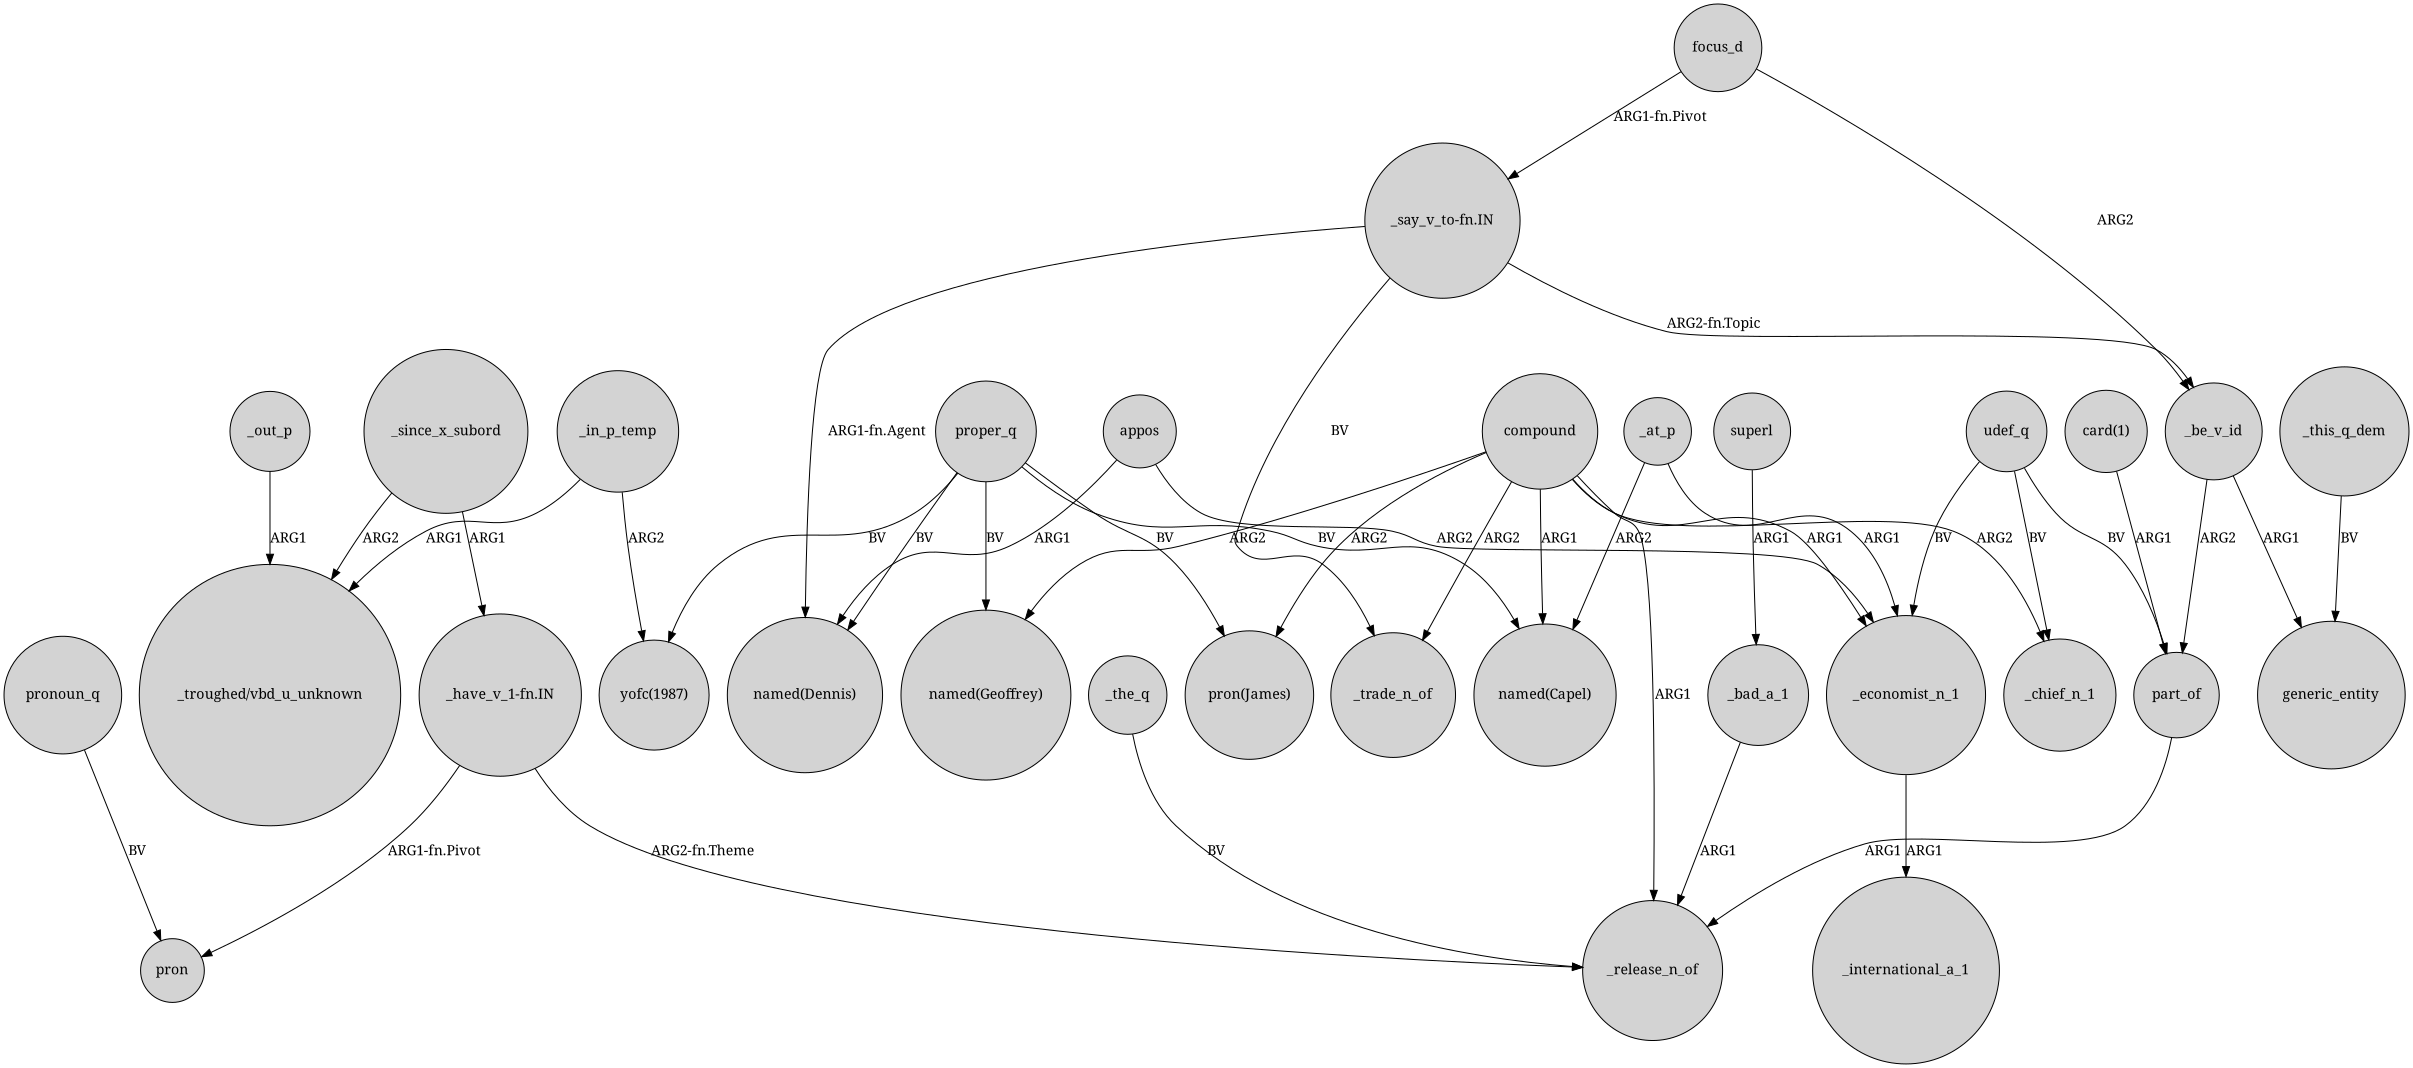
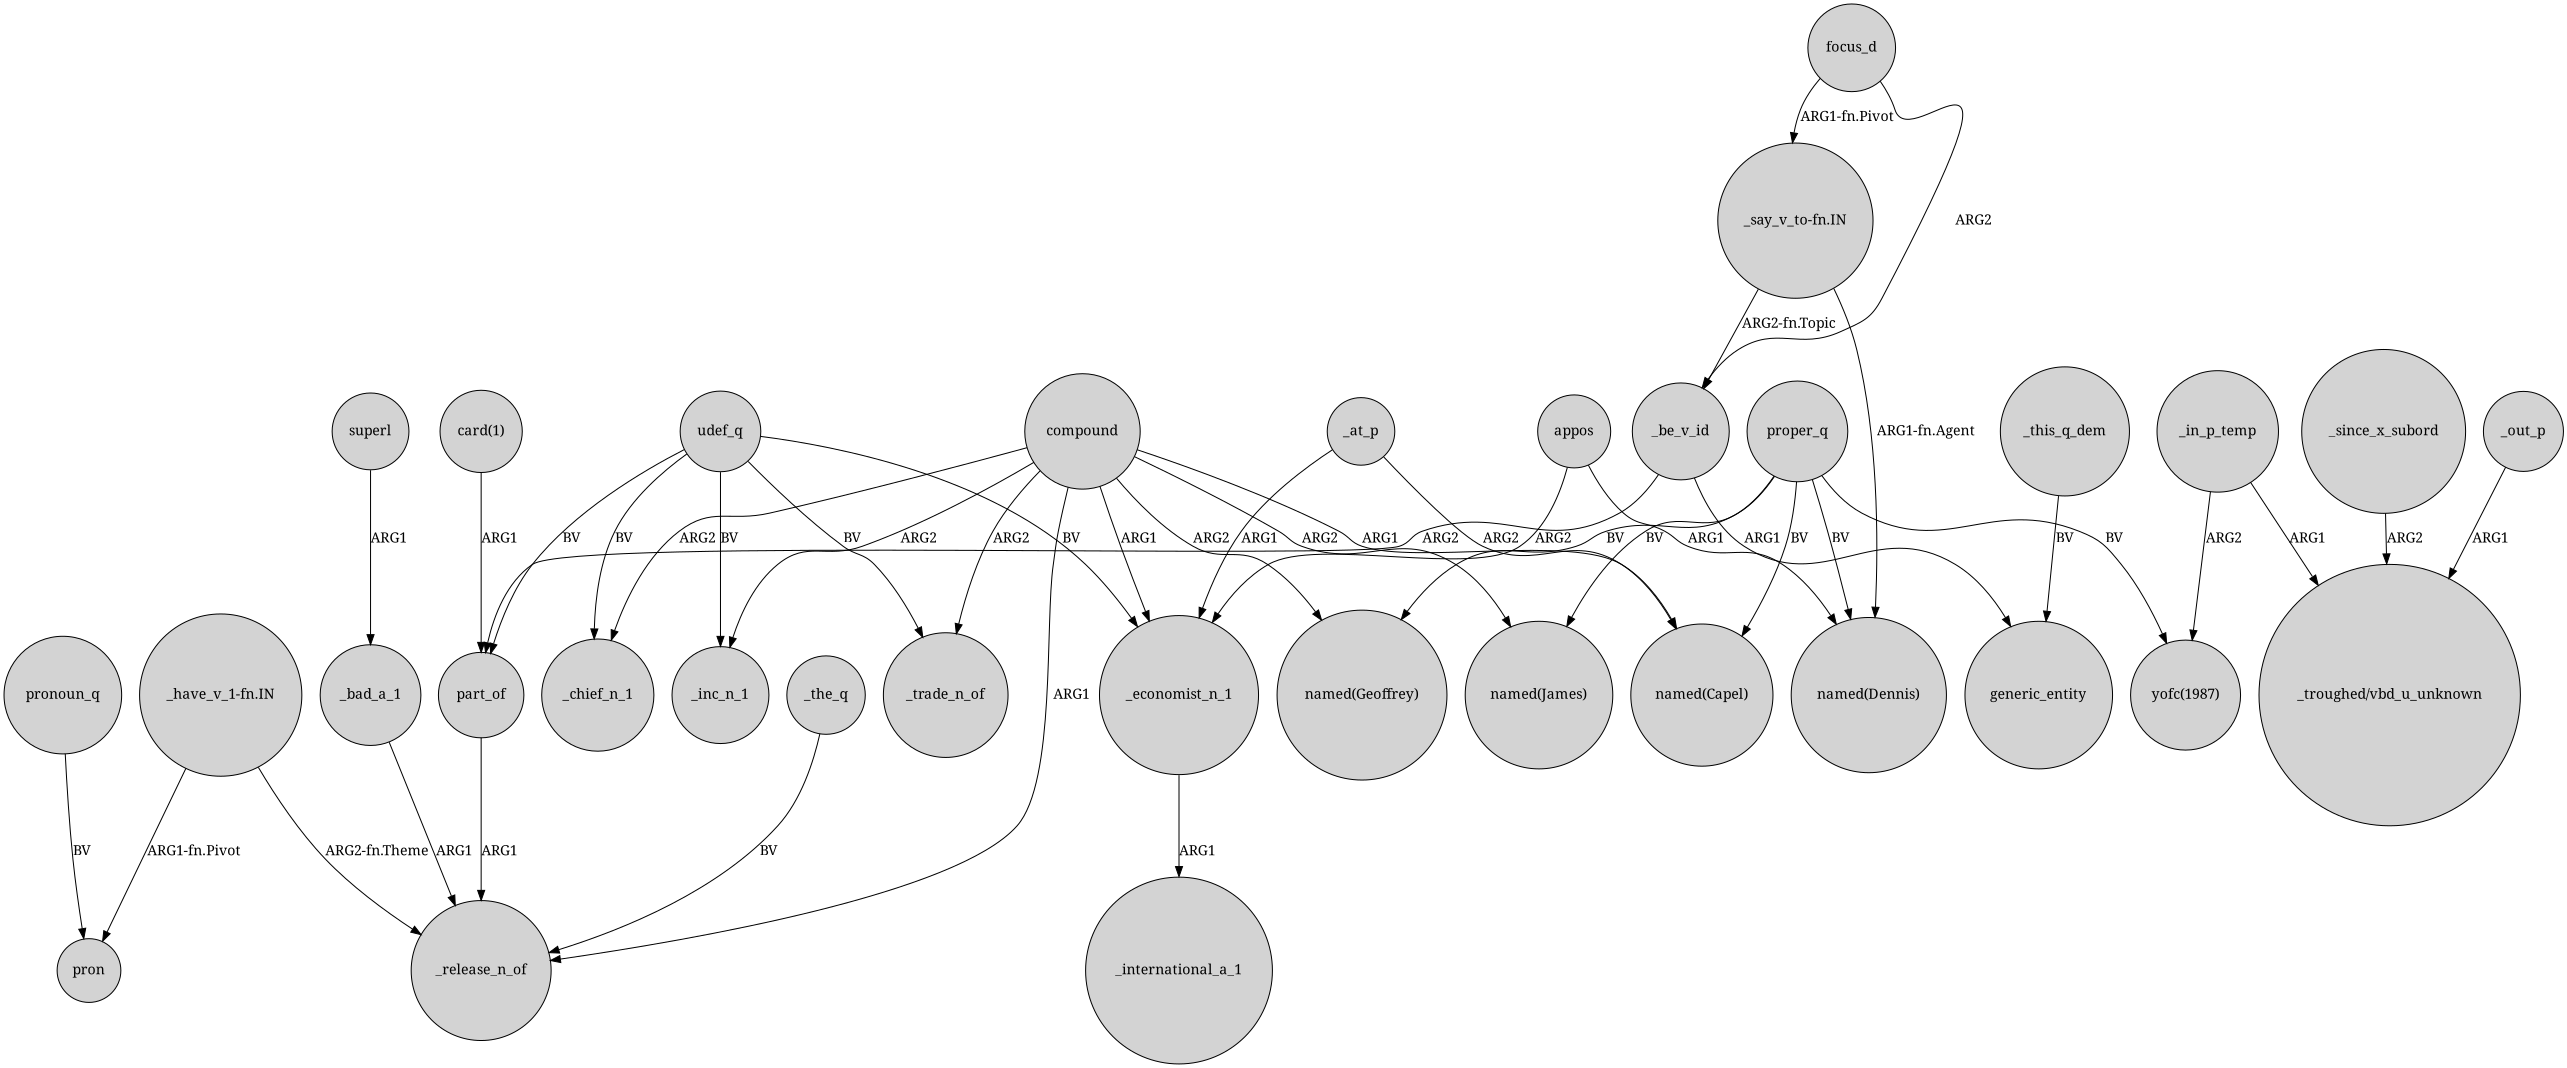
(1257, 479) -> (838, 542)
(472, 559) -> none
none -> (720, 695)
(1249, 695) -> (1539, 695)
